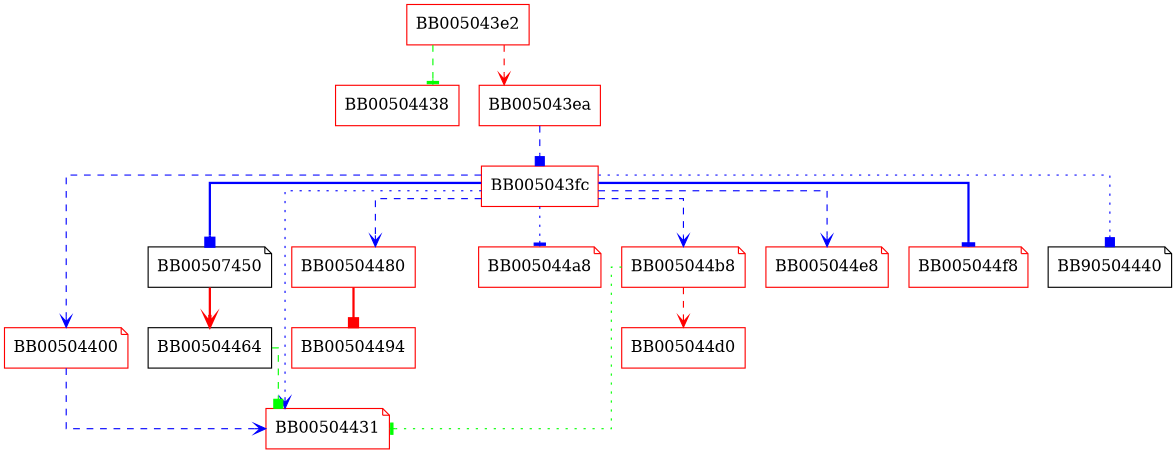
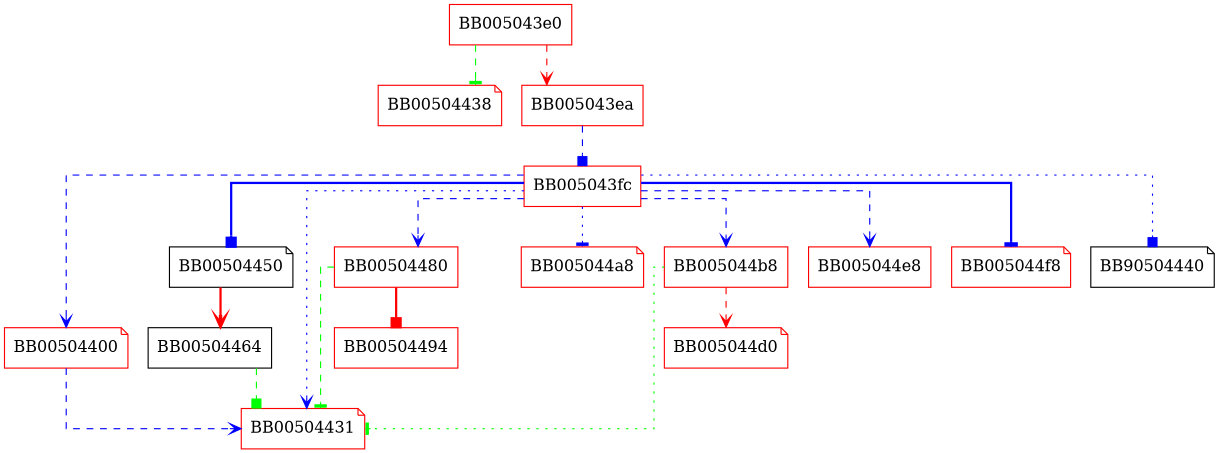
(468, 25) -> (511, 25)
(397, 105) -> (440, 105)
(210, 267) -> (231, 267)
(683, 267) -> (726, 267)
(827, 267) -> (870, 267)
none -> (321, 328)
(683, 348) -> (726, 348)
